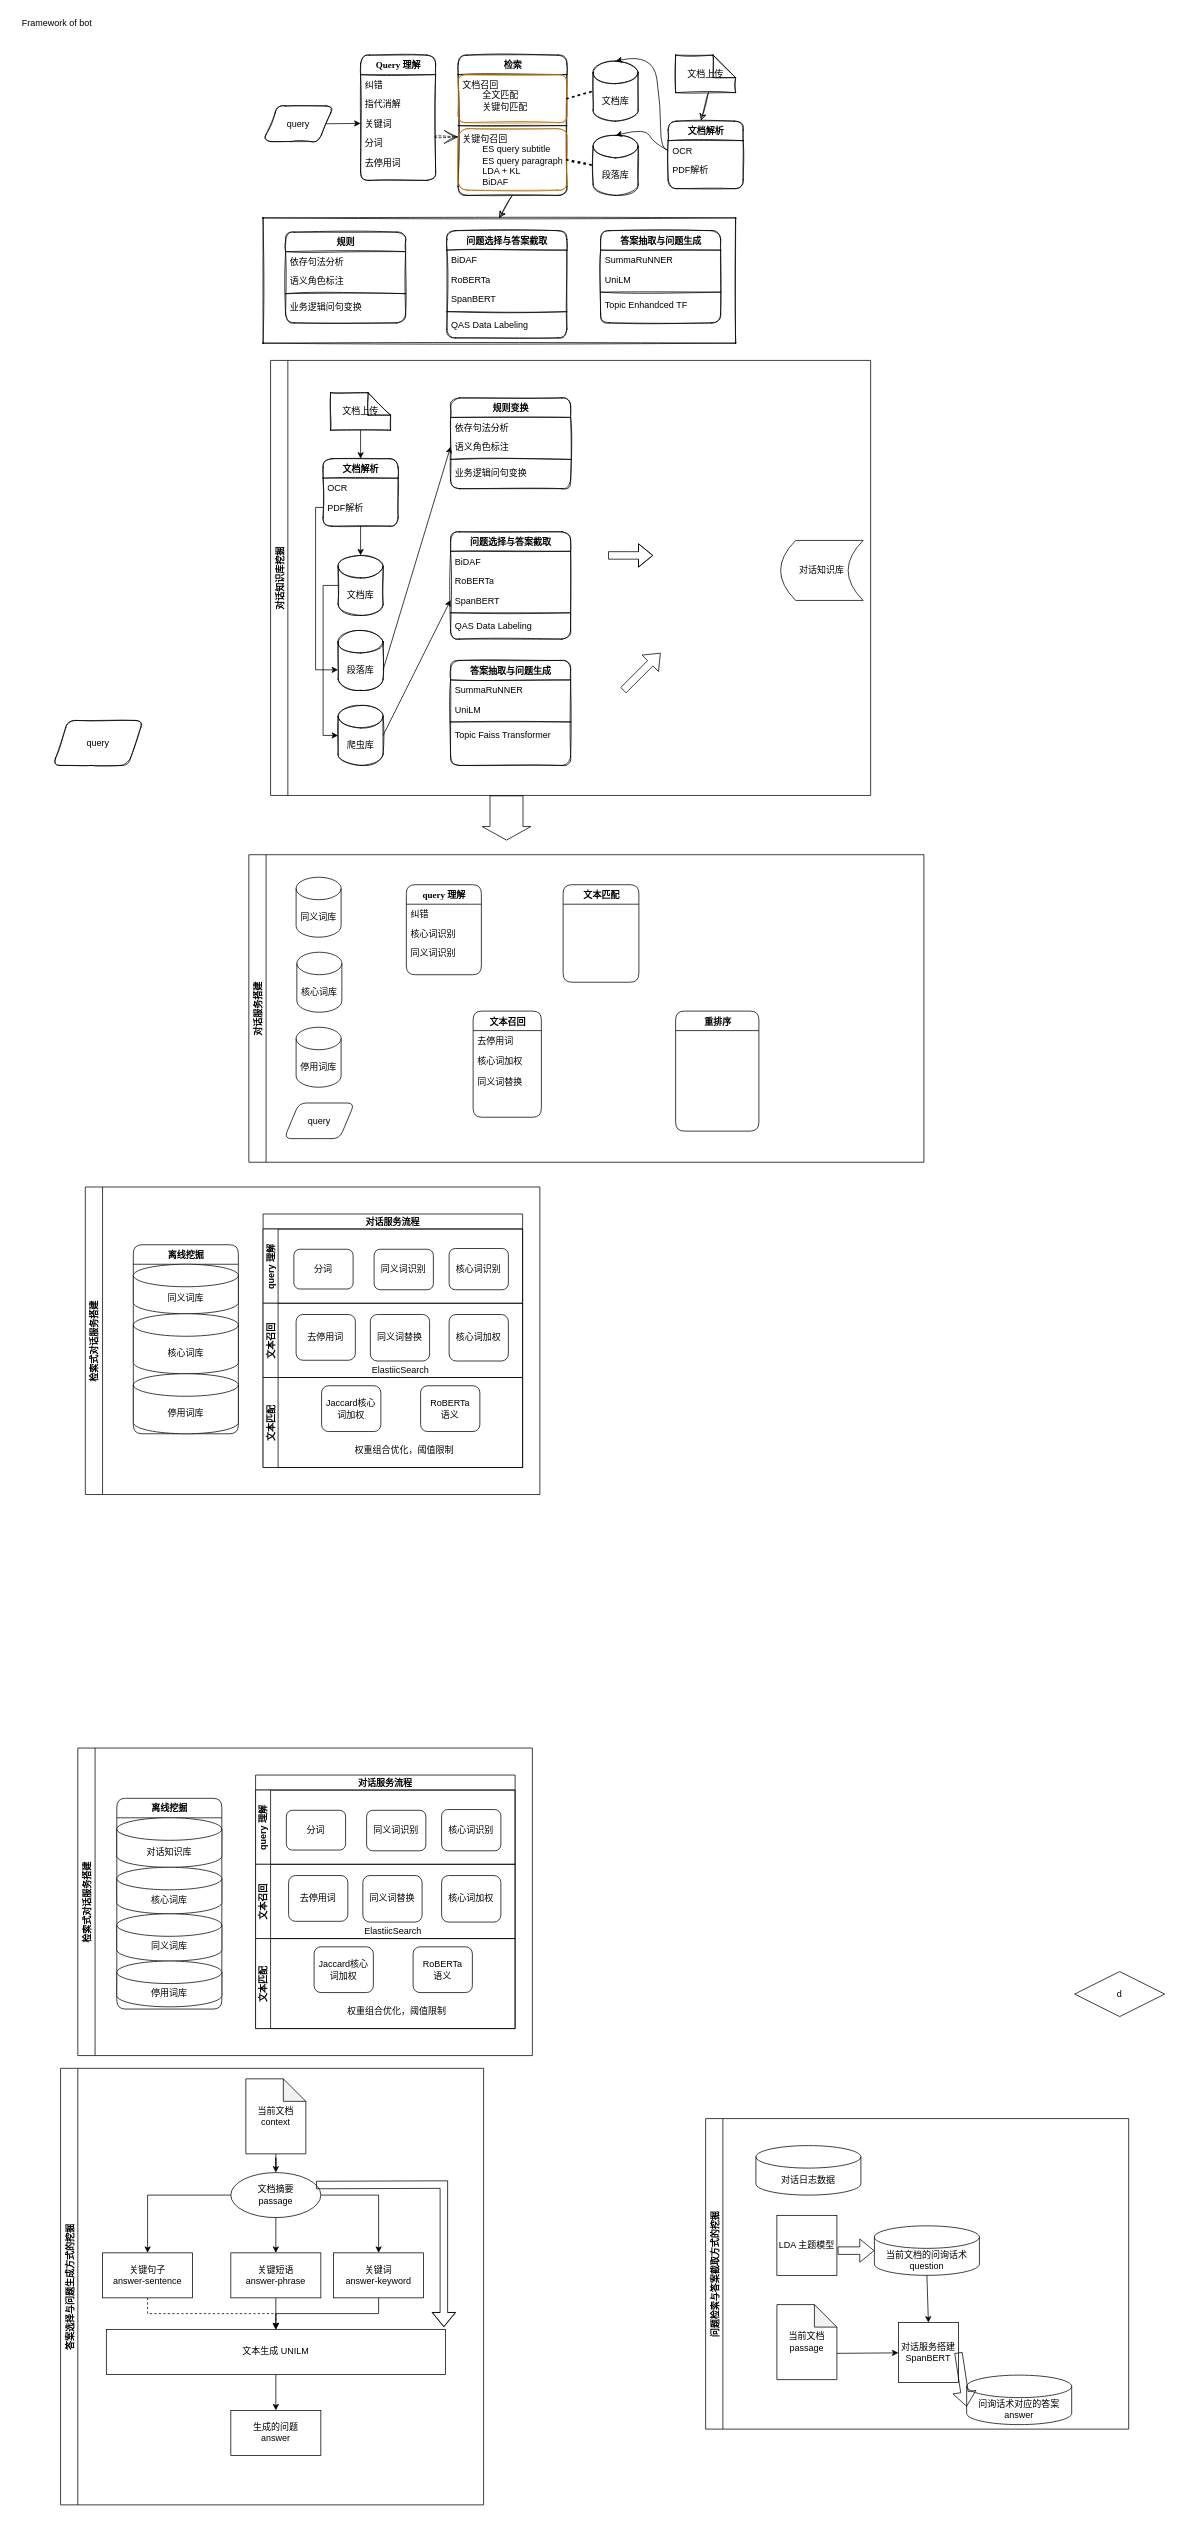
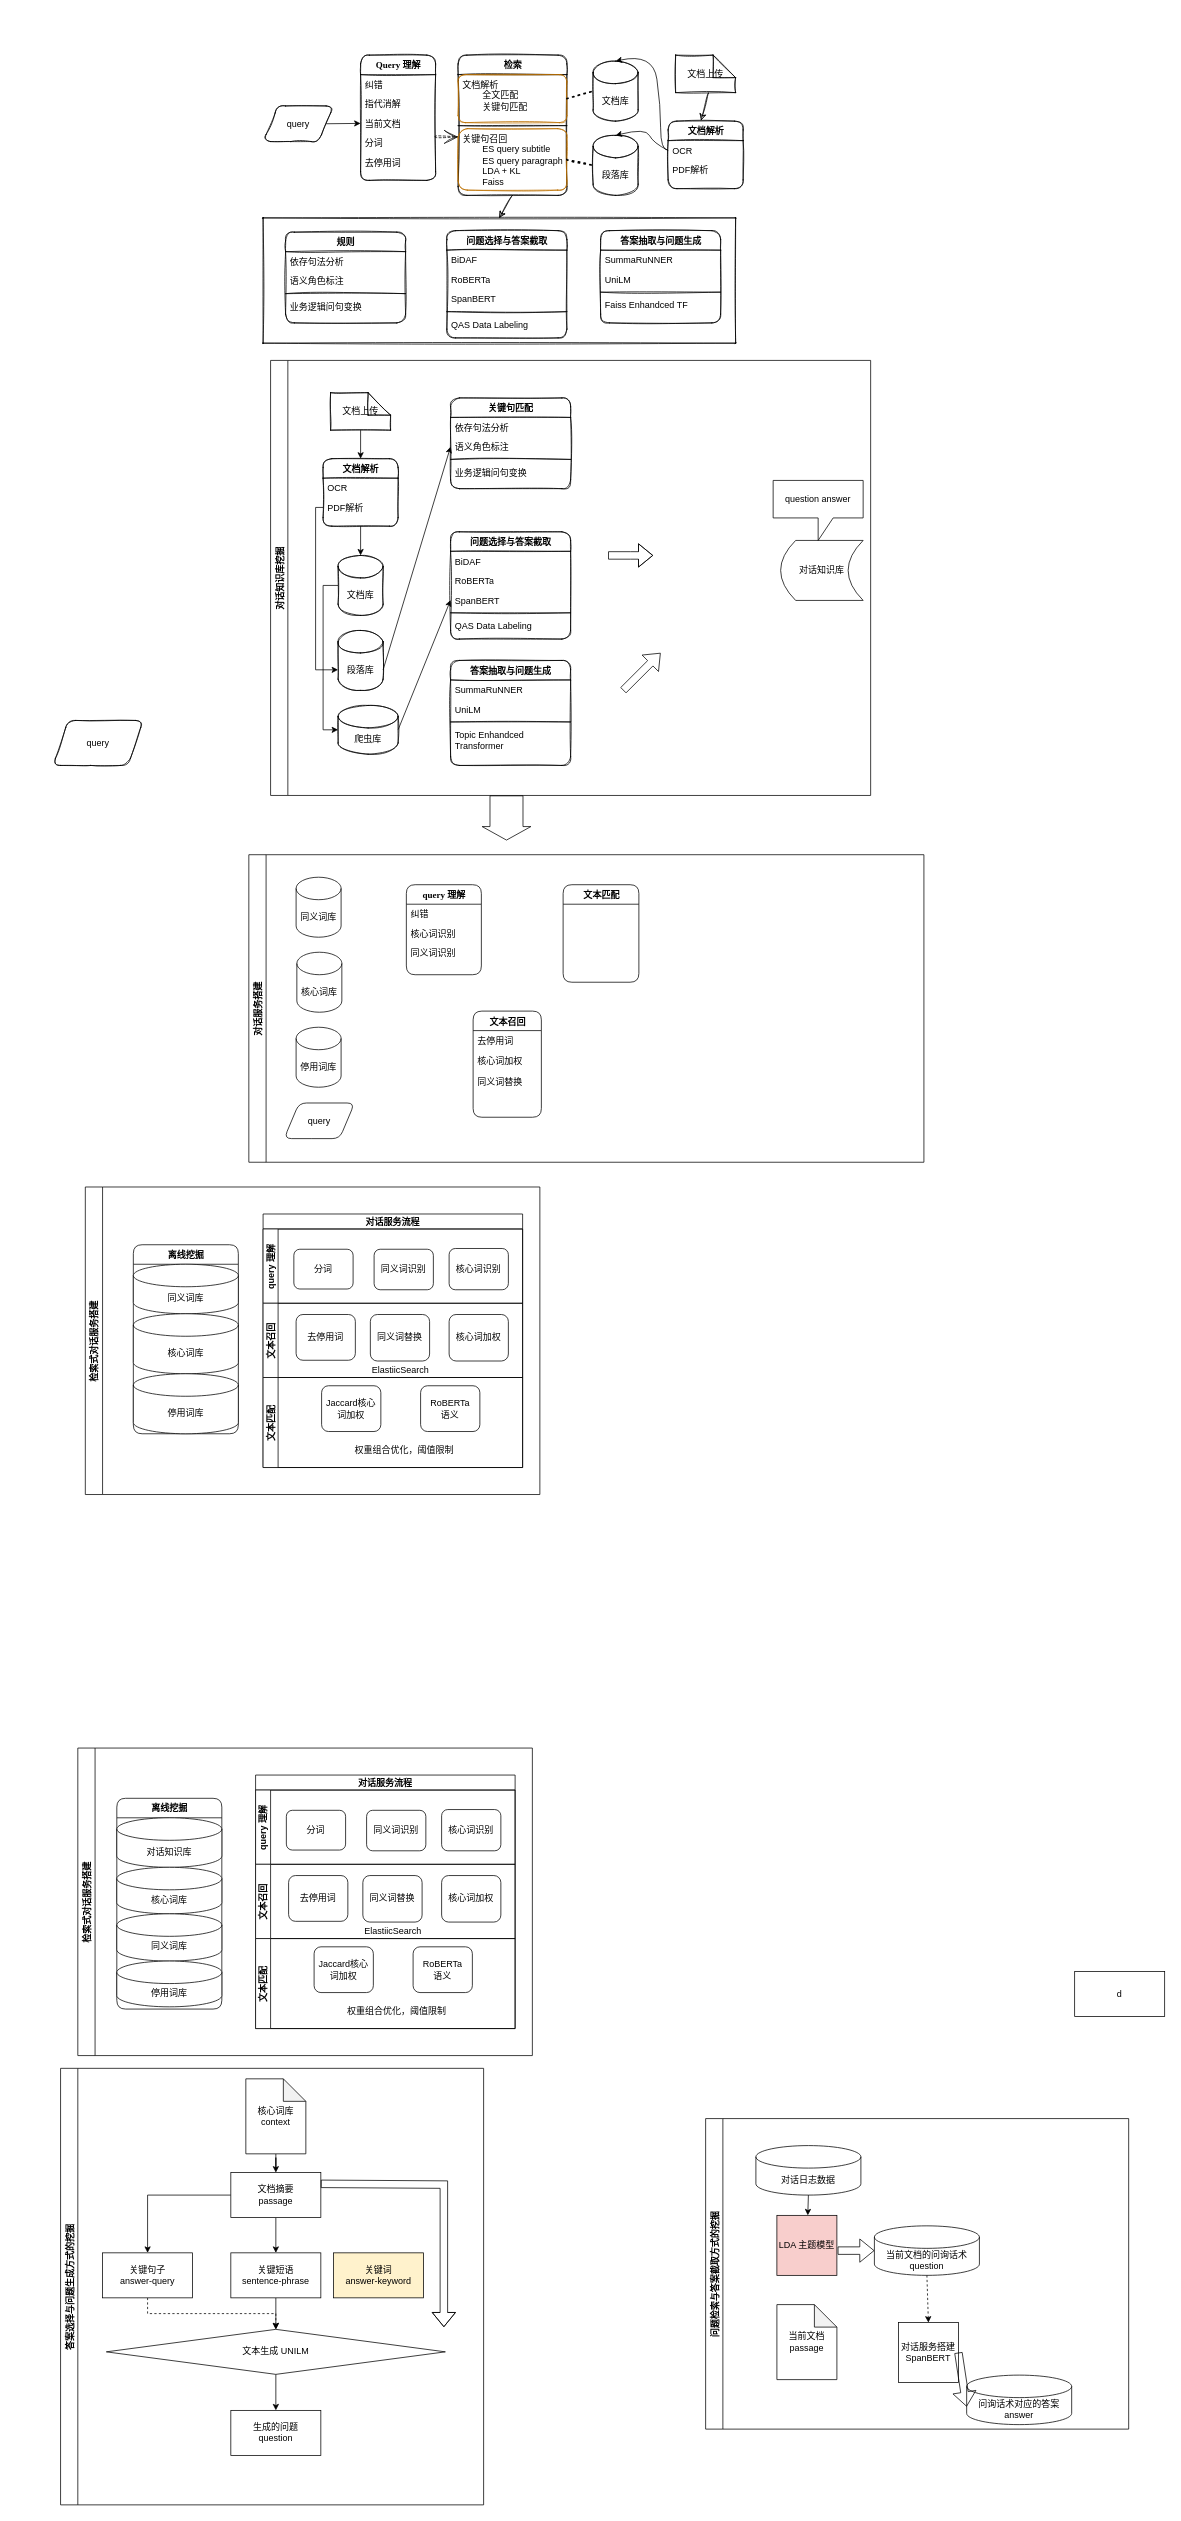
(57, 23) -> none
(485, 96) -> (485, 96)
(378, 124) -> (383, 124)
(505, 161) -> (505, 161)
(647, 306) -> (647, 306)
(511, 409) -> (511, 409)
none -> (818, 510)
(360, 735) -> (368, 730)
(508, 736) -> (511, 741)
(717, 1071) -> none
(1119, 1994) -> (1119, 1994)
(276, 2116) -> (276, 2116)
(276, 2195) -> (276, 2195)
none -> (808, 2202)
(378, 2220) -> none
(807, 2245) -> (807, 2245)
(147, 2275) -> (147, 2275)
(276, 2275) -> (276, 2275)
(378, 2275) -> (378, 2275)
(927, 2296) -> (927, 2296)
(335, 2313) -> none
(276, 2352) -> (276, 2352)
(848, 2353) -> none
(276, 2433) -> (276, 2433)
